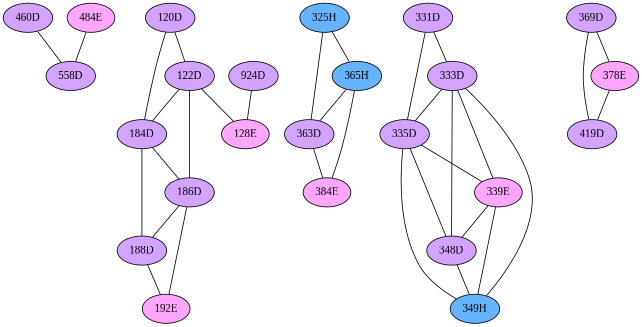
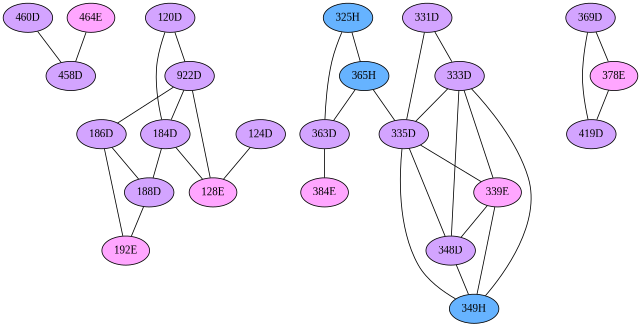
(91, 18) -> (91, 18)
(71, 76) -> (71, 76)
(190, 76) -> (190, 76)
(253, 76) -> (261, 134)
(345, 135) -> (384, 105)
(166, 163) -> (189, 163)
